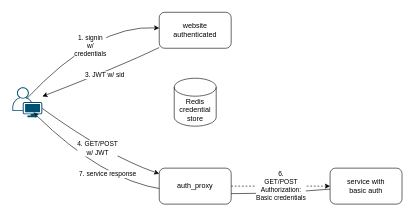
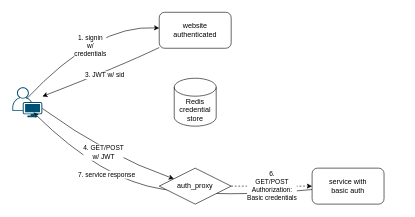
(195, 186) -> (195, 186)
(366, 186) -> (348, 186)
